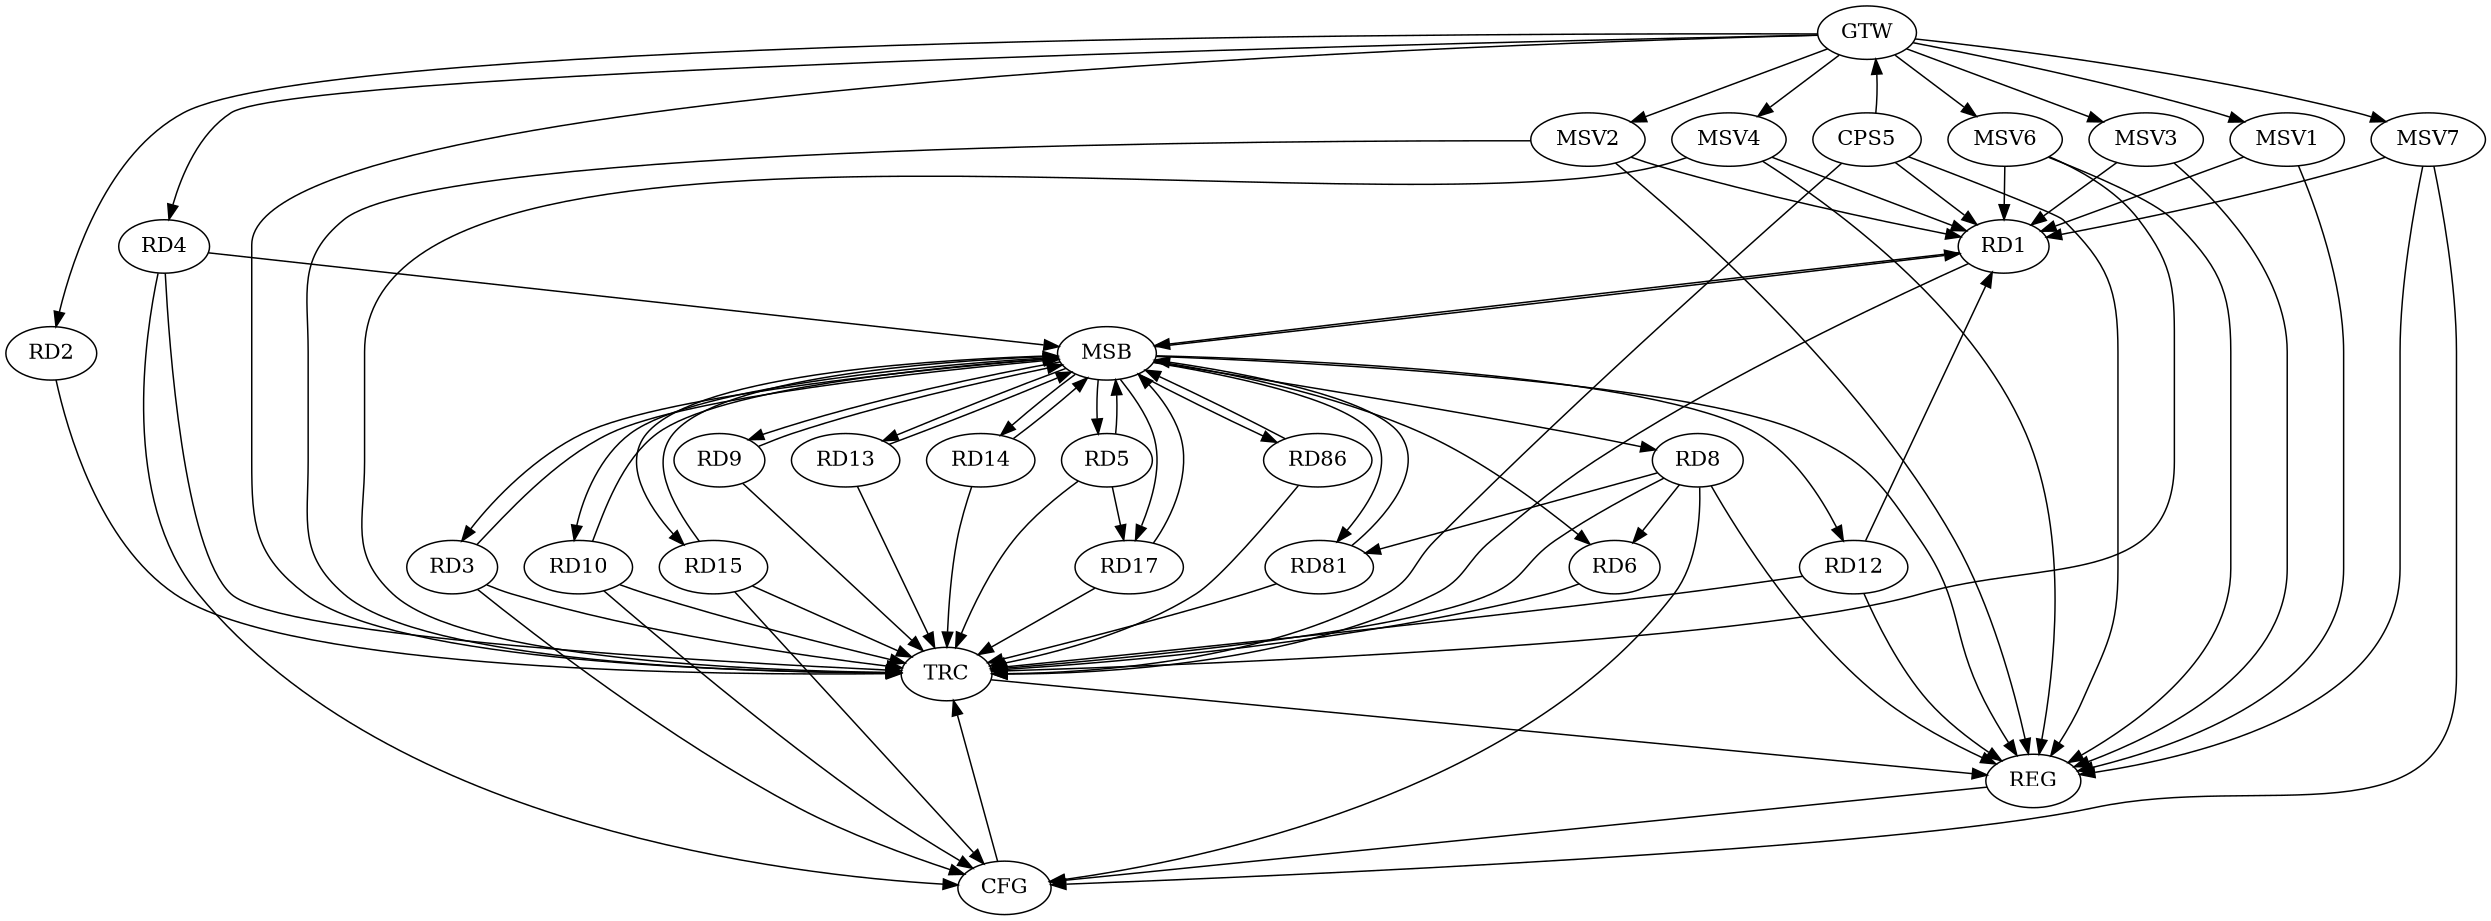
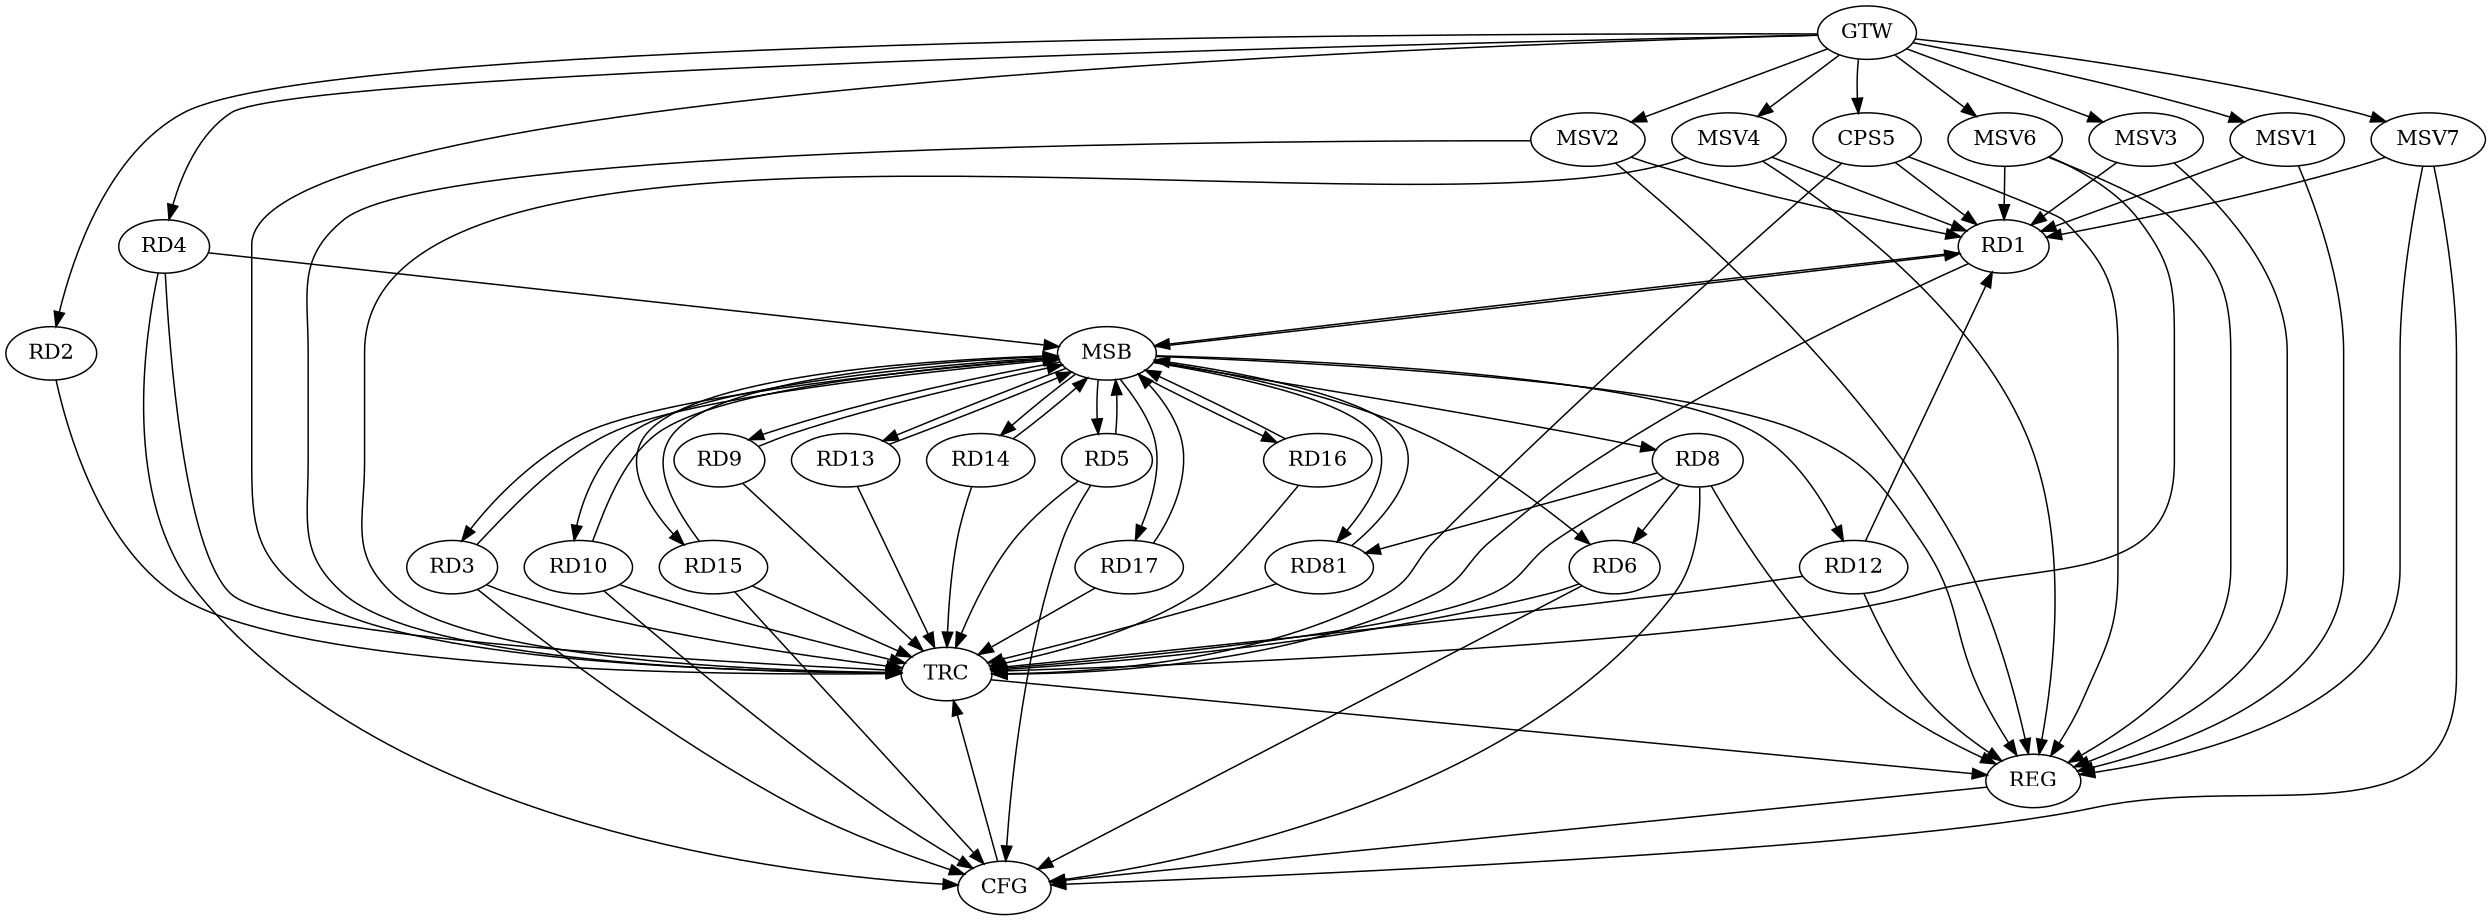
(1877, 94) -> (1857, 79)
(1318, 460) -> (1318, 460)
(1116, 506) -> (1036, 634)
none -> (1317, 724)
